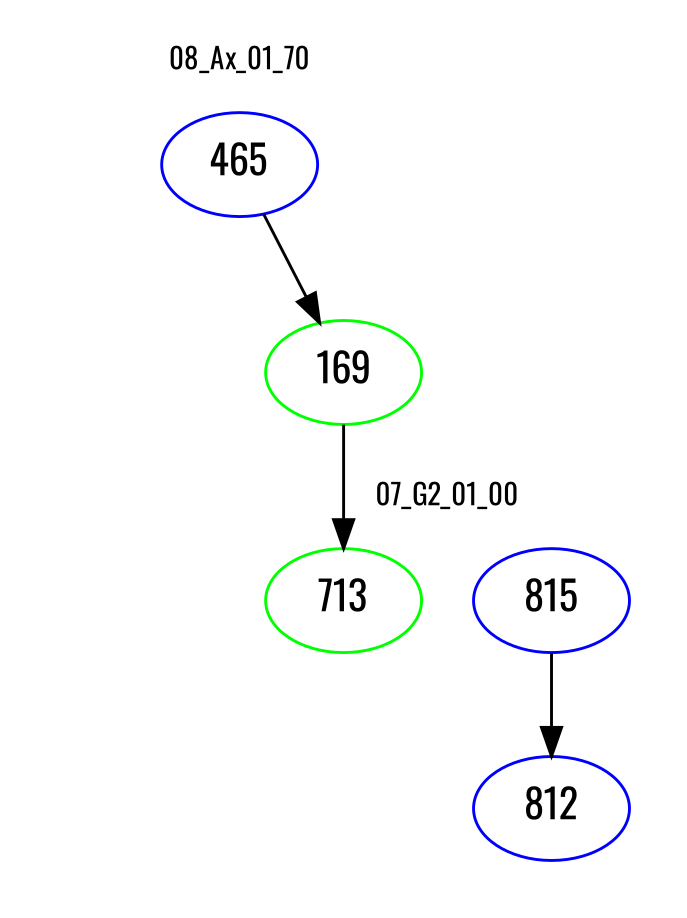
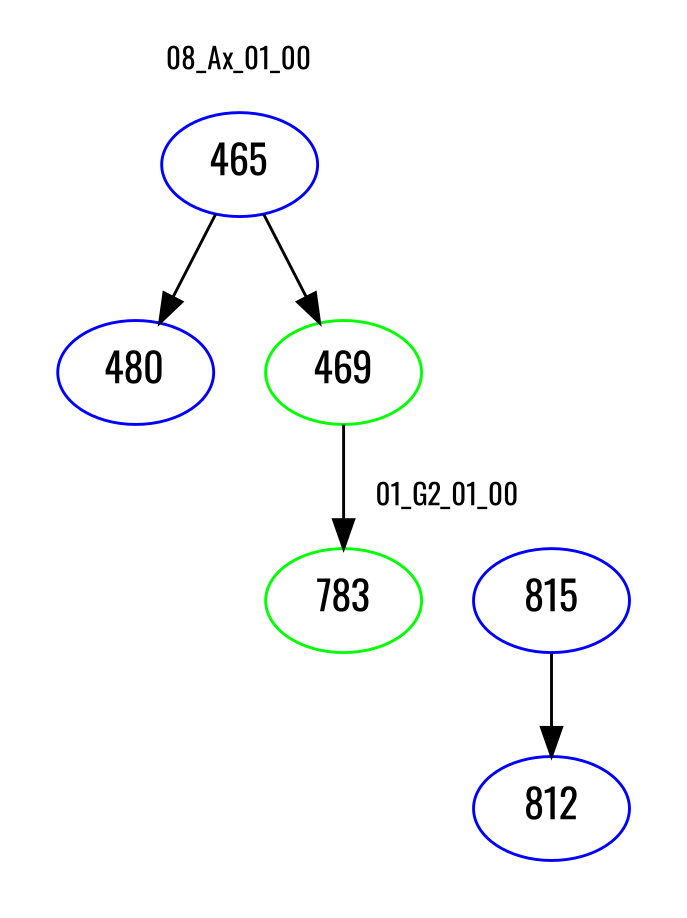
(240, 62) -> (240, 62)
none -> (136, 372)
(344, 372) -> (344, 372)
(448, 498) -> (448, 498)
(344, 601) -> (344, 601)
